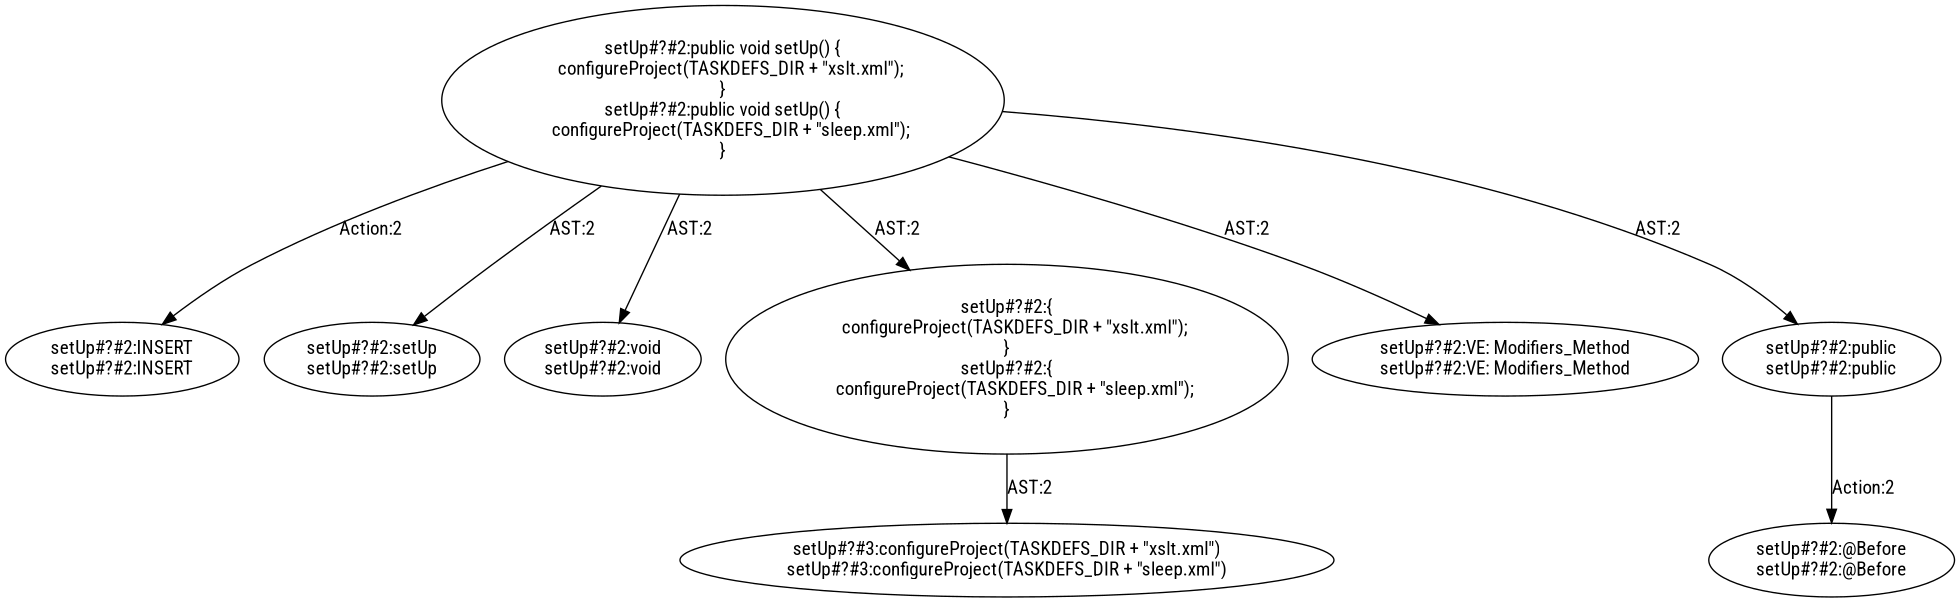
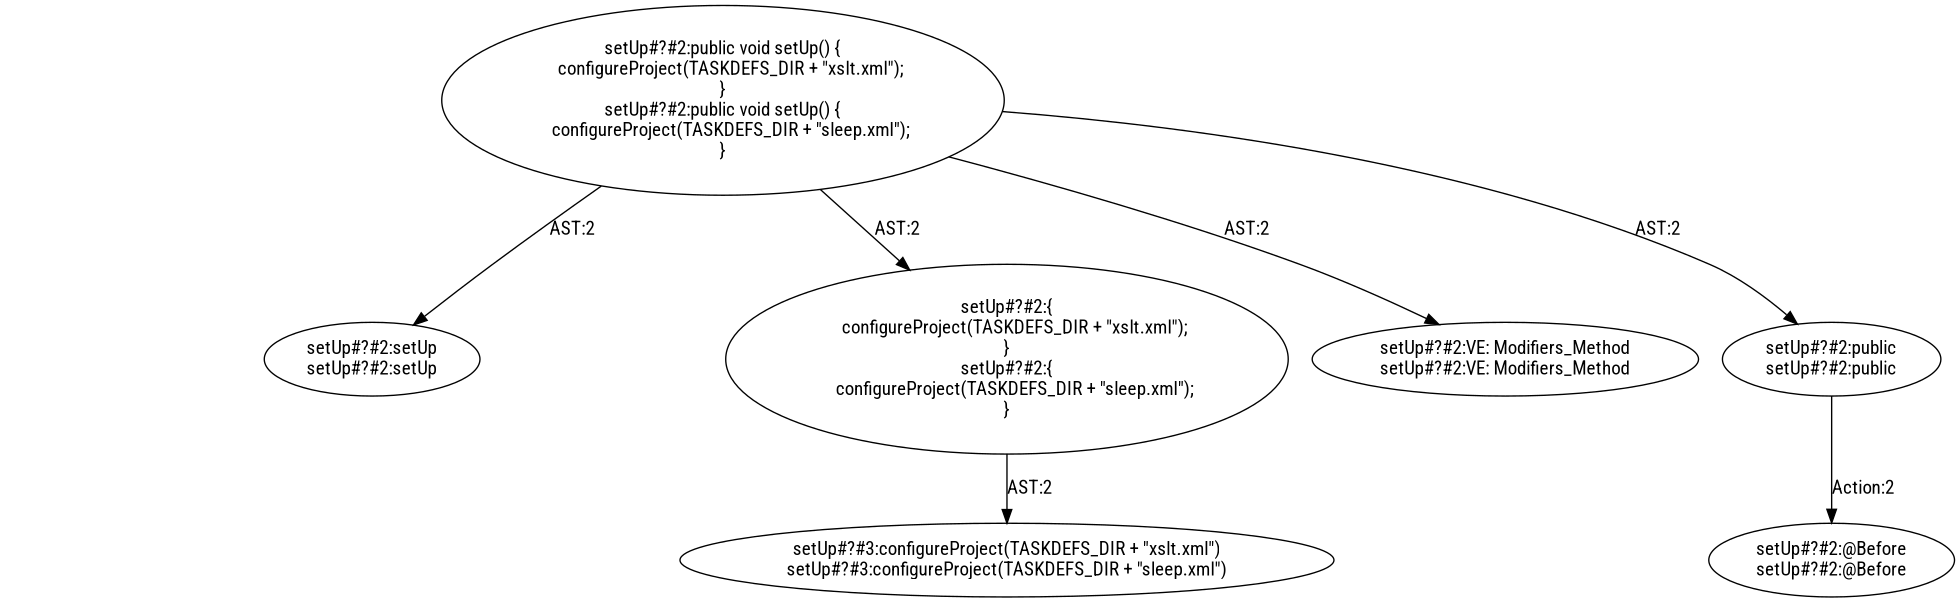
(122, 359) -> none
(603, 359) -> none
